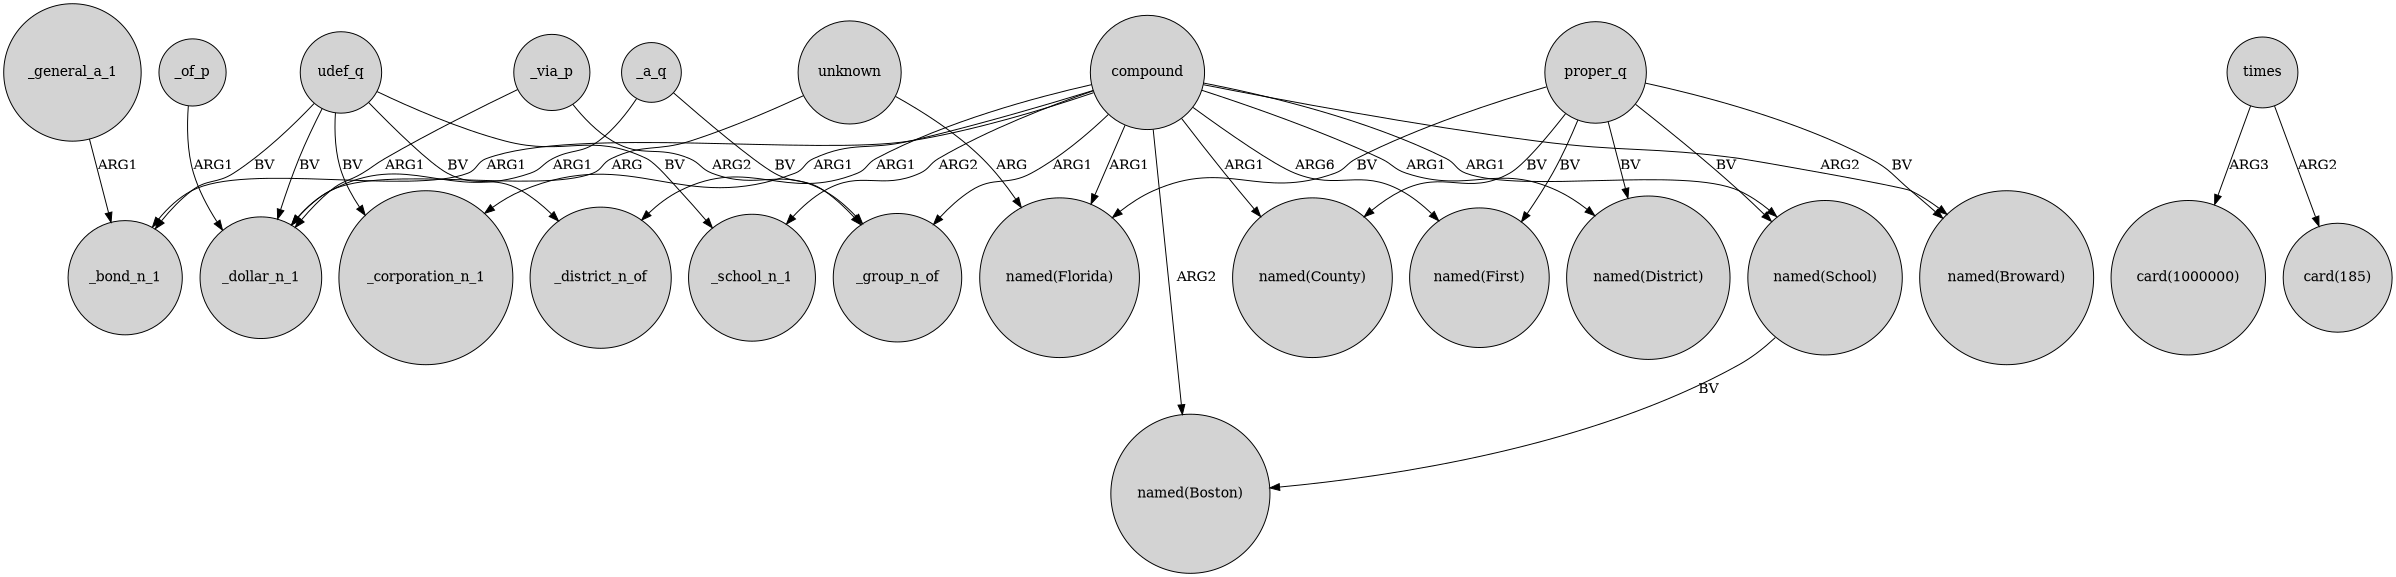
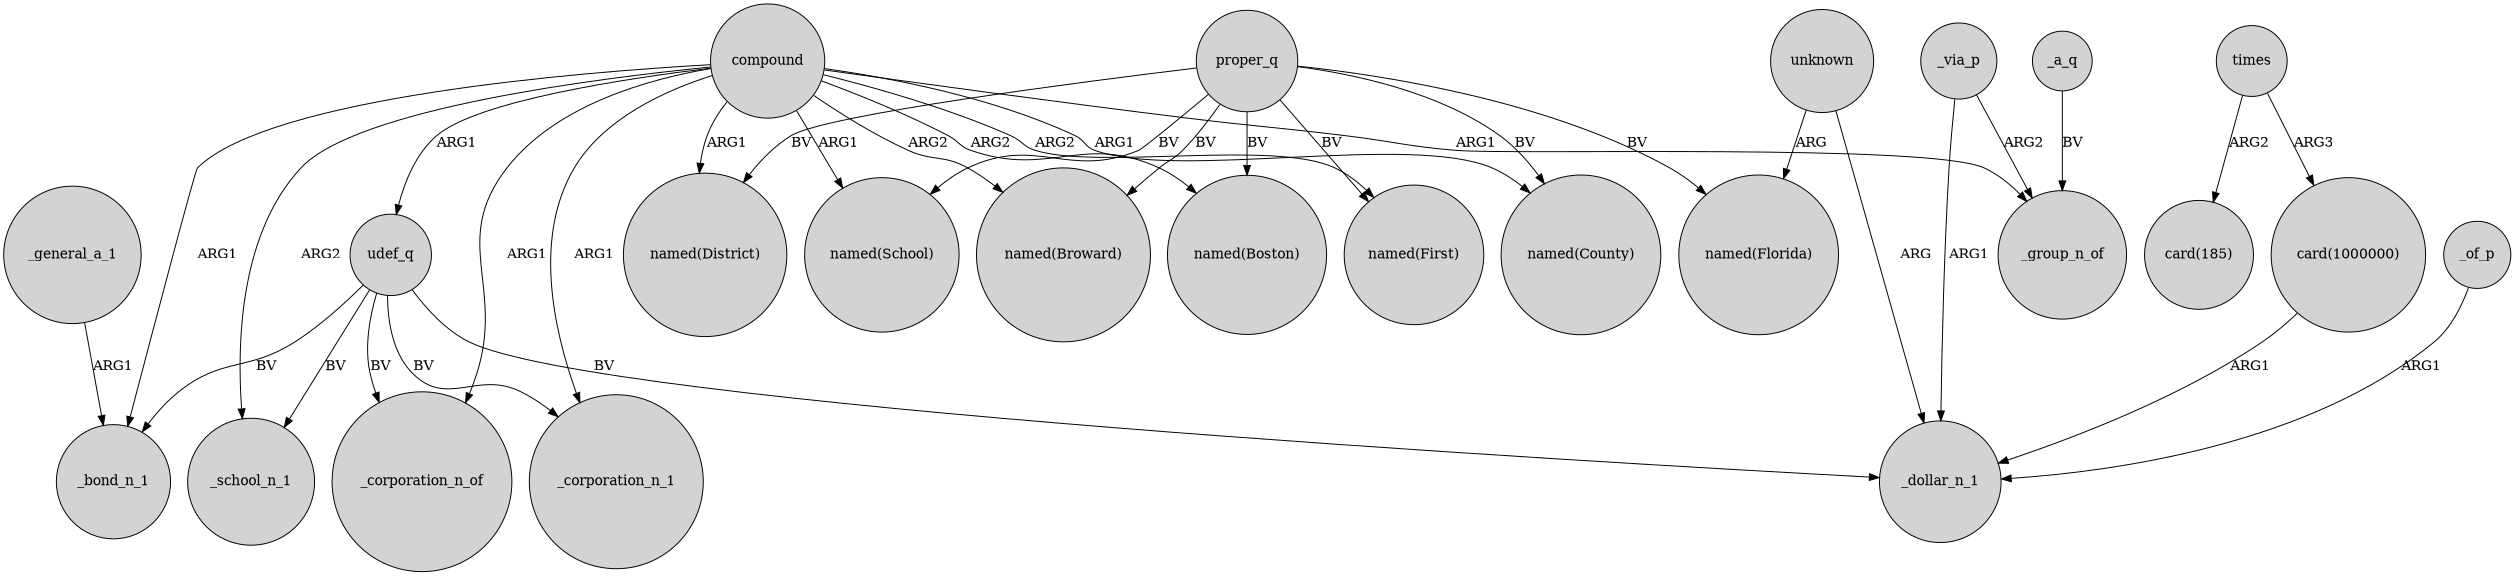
(1110, 160) -> (531, 99)
(1315, 166) -> (1055, 143)
(531, 173) -> (2159, 400)
(601, 278) -> (422, 482)
(1538, 442) -> (1247, 139)
